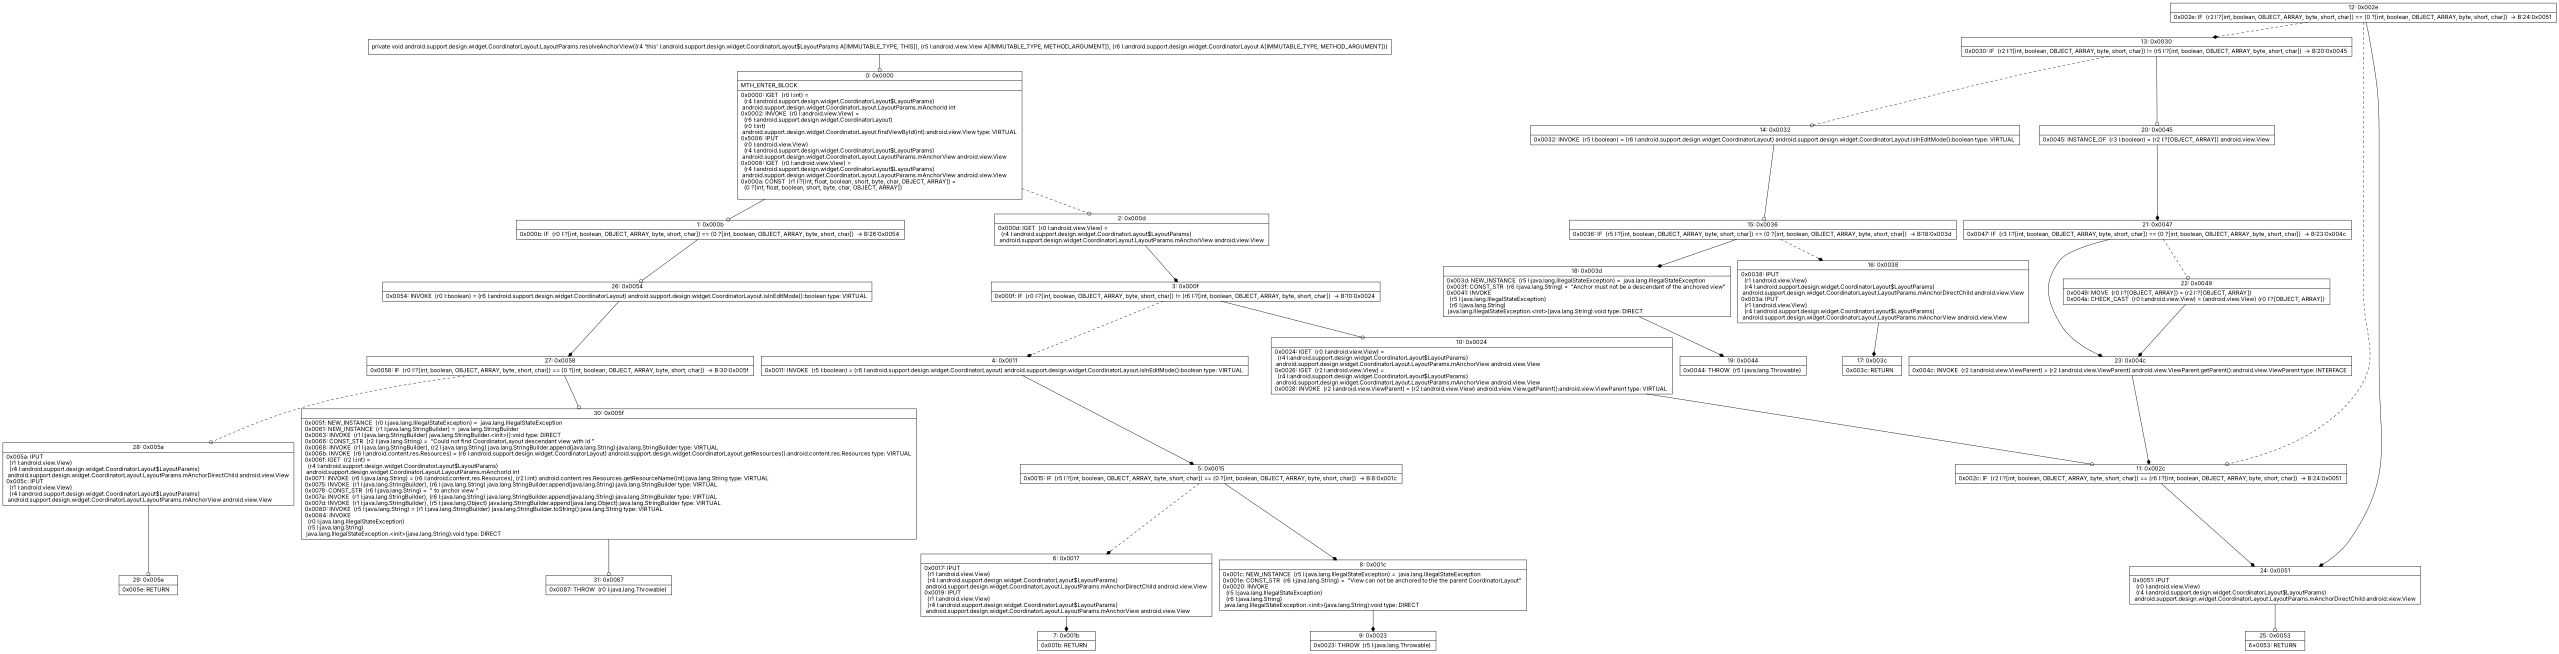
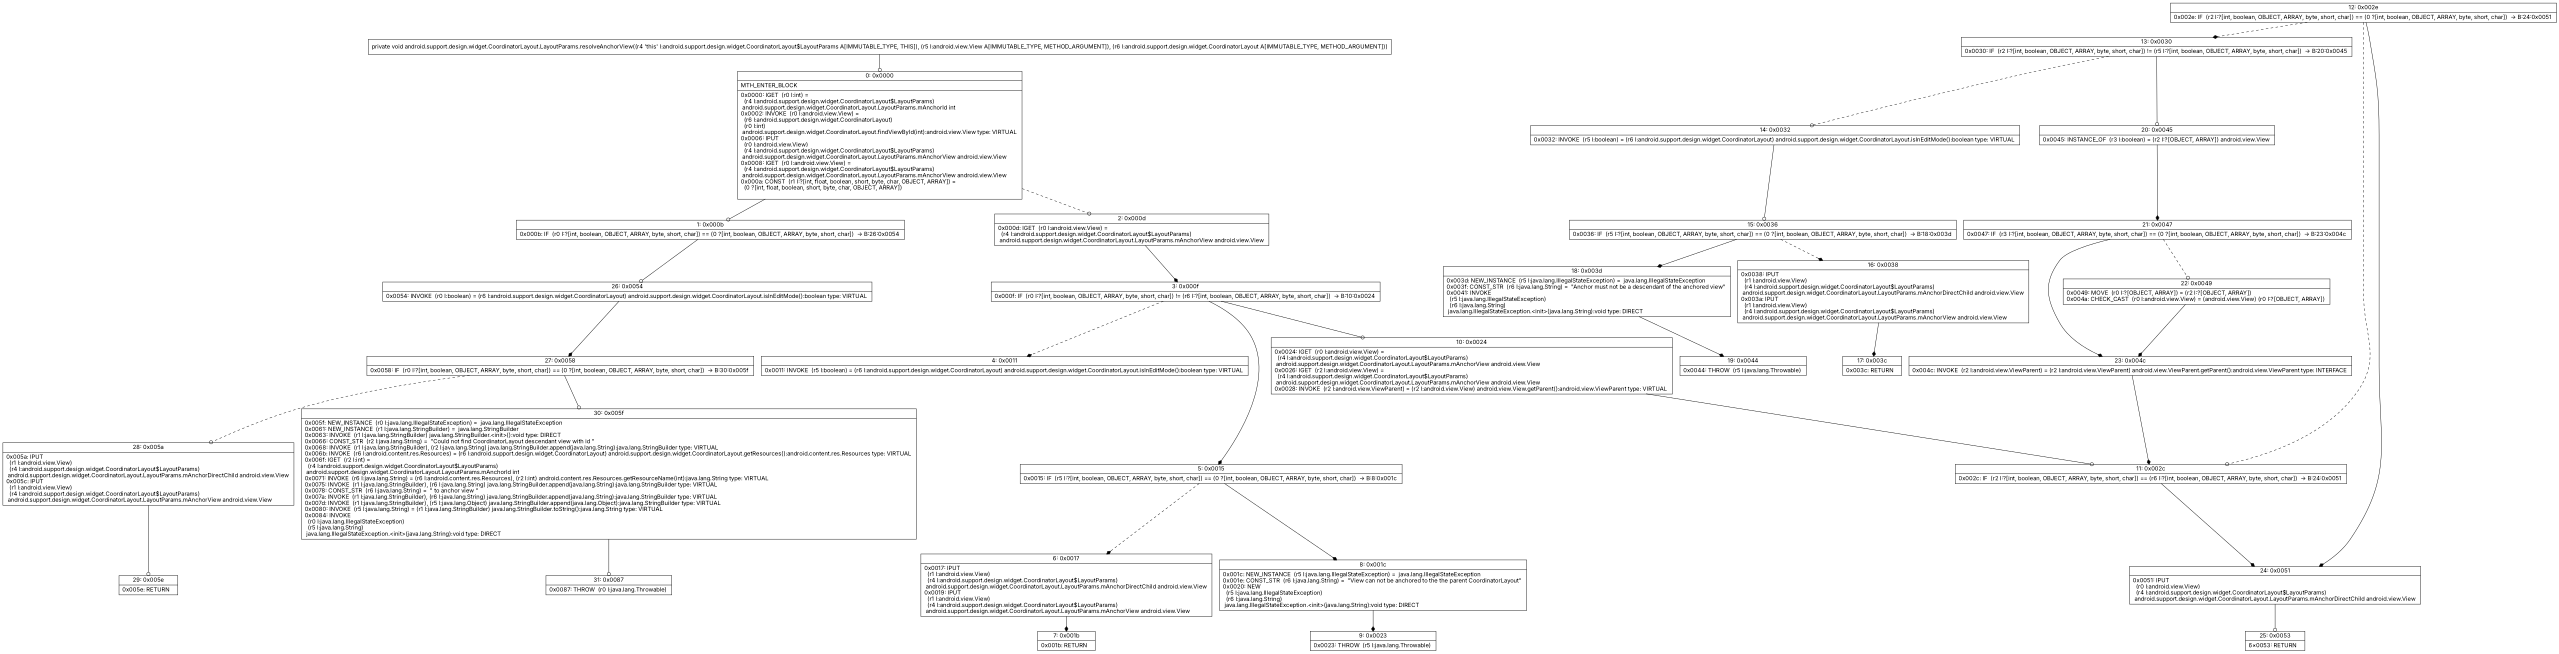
(761, 139) -> (761, 139)
(1106, 419) -> (1259, 374)
(1247, 587) -> (1243, 587)
